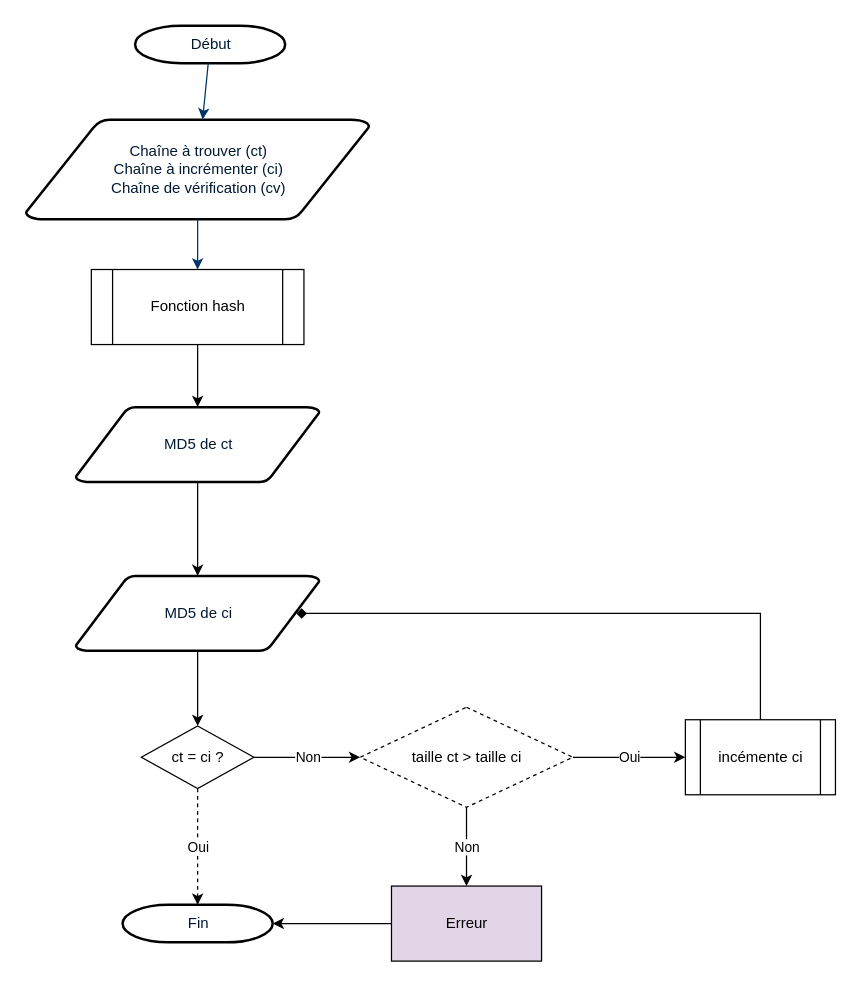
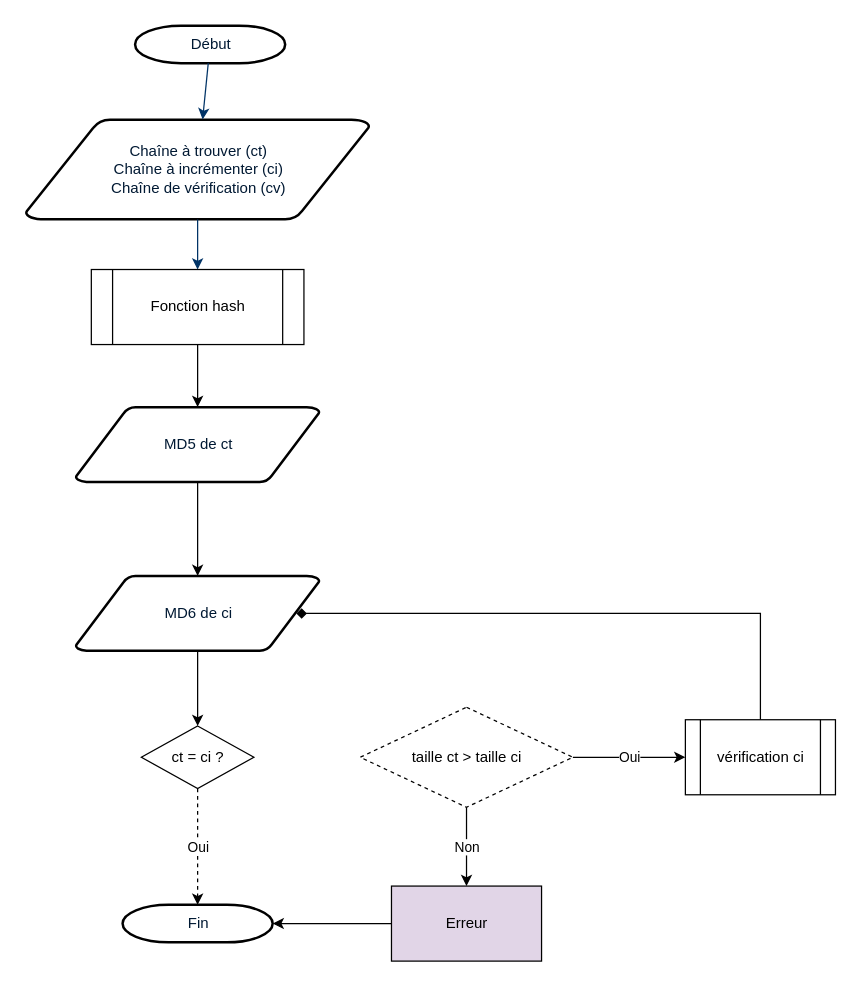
(199, 613) -> (199, 613)
(303, 757) -> none
(761, 757) -> (761, 757)
